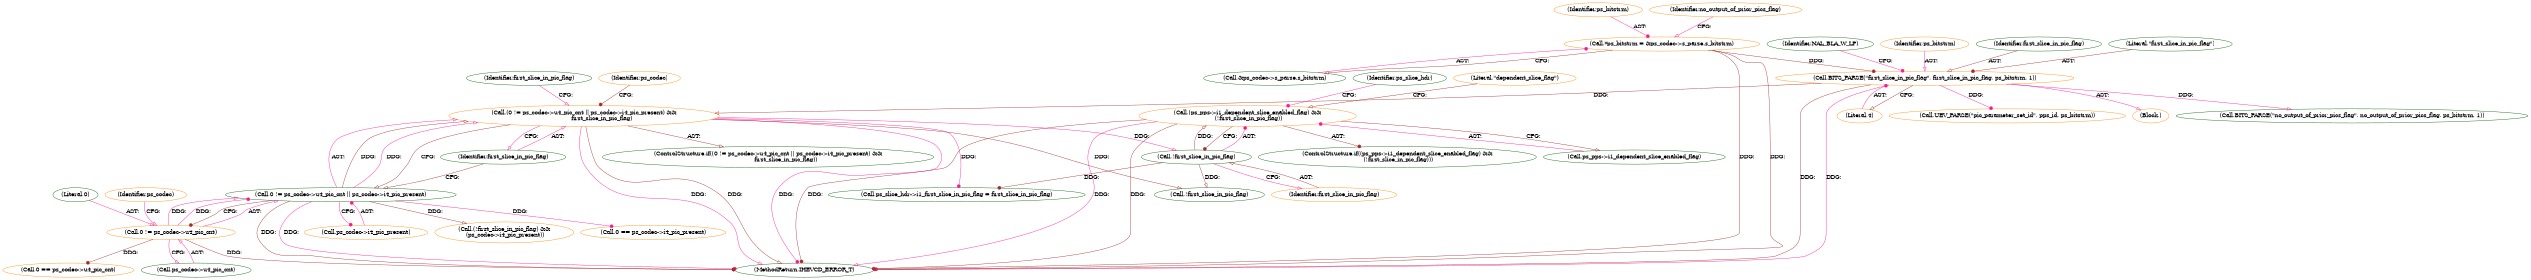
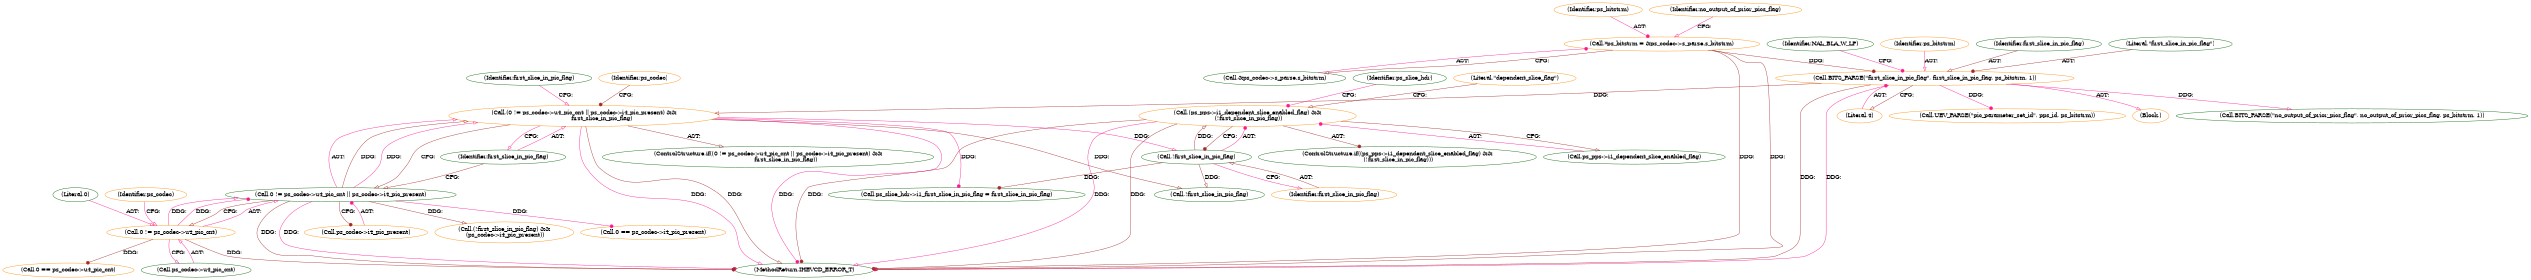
(231, 207) -> (231, 207)
(341, 214) -> (341, 214)
